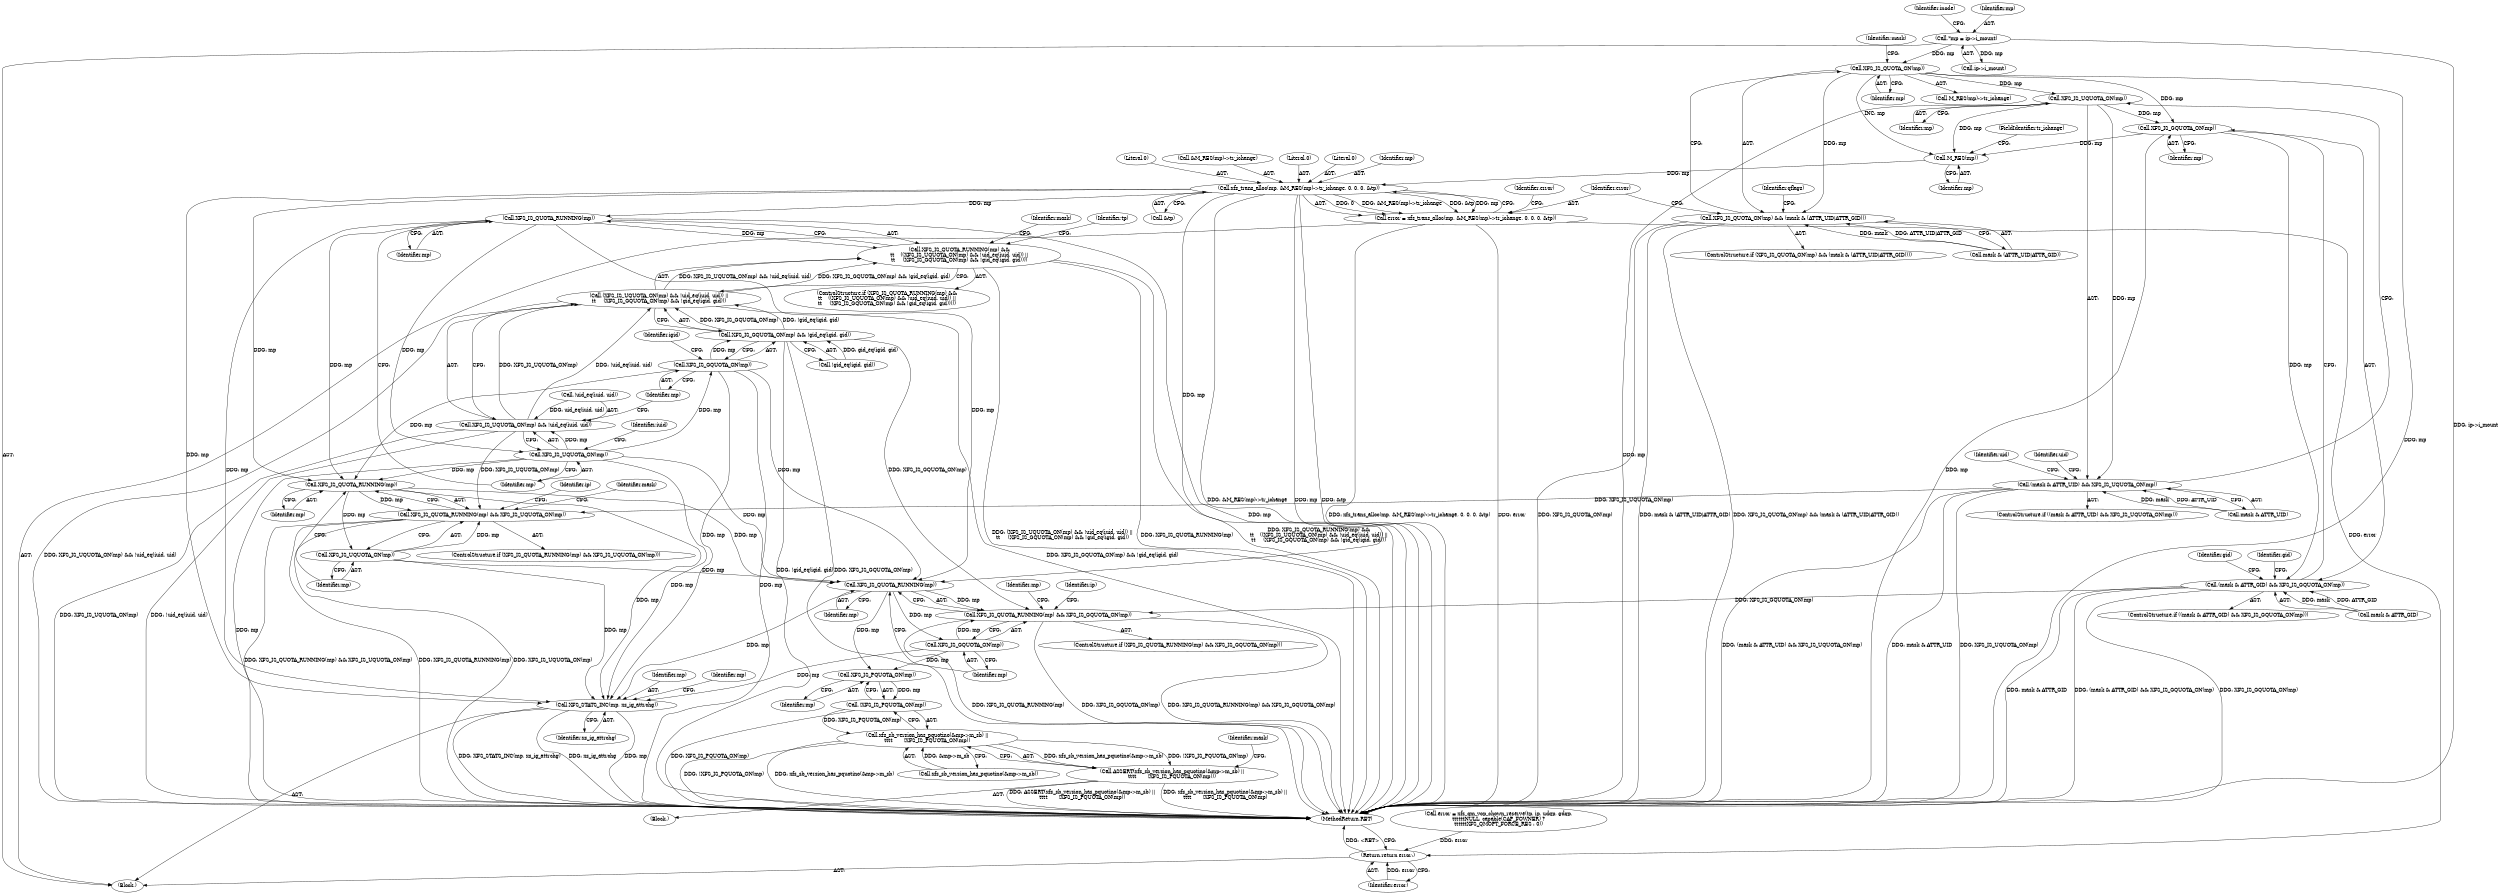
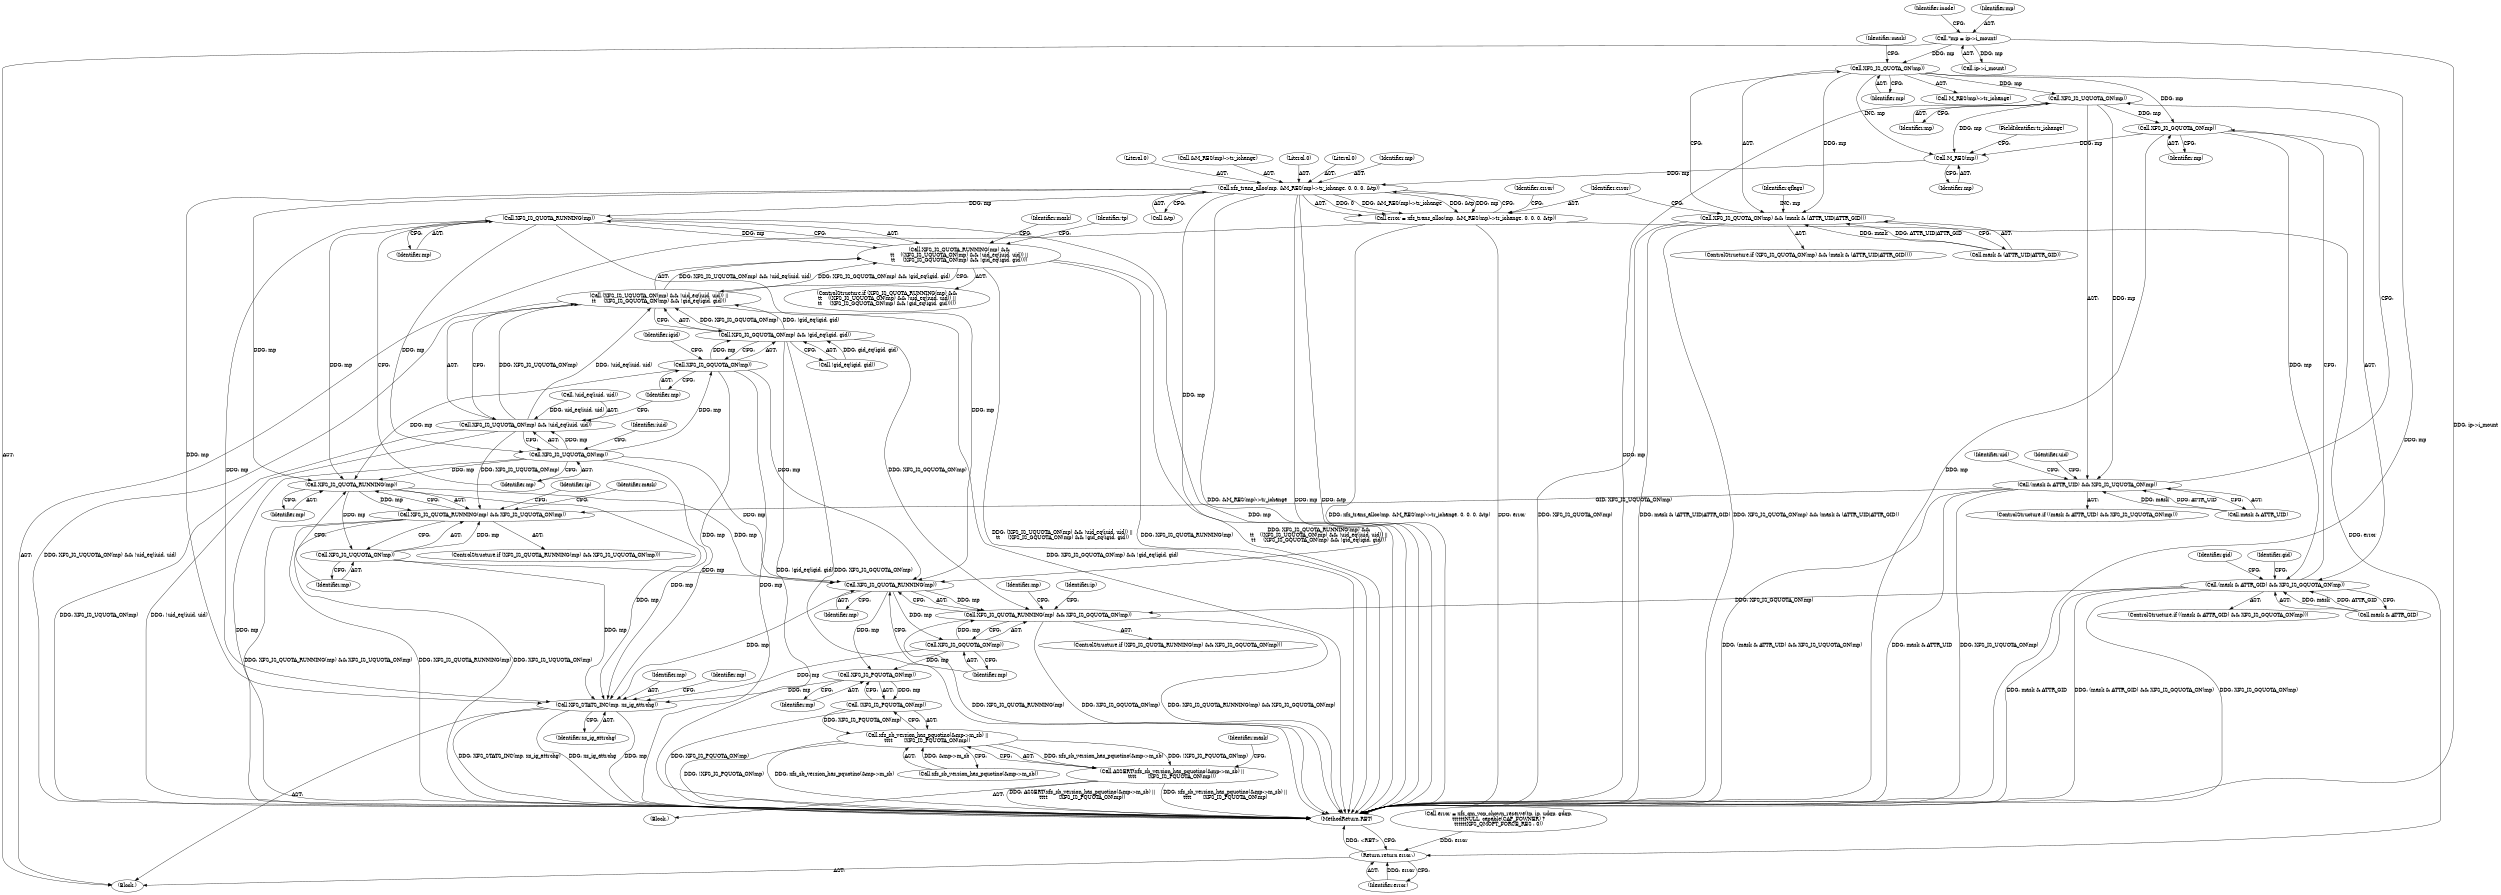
(1790, 204) -> (1790, 204)
(1634, 500) -> (1634, 500)
none -> (2368, 594)
none -> (756, 694)
